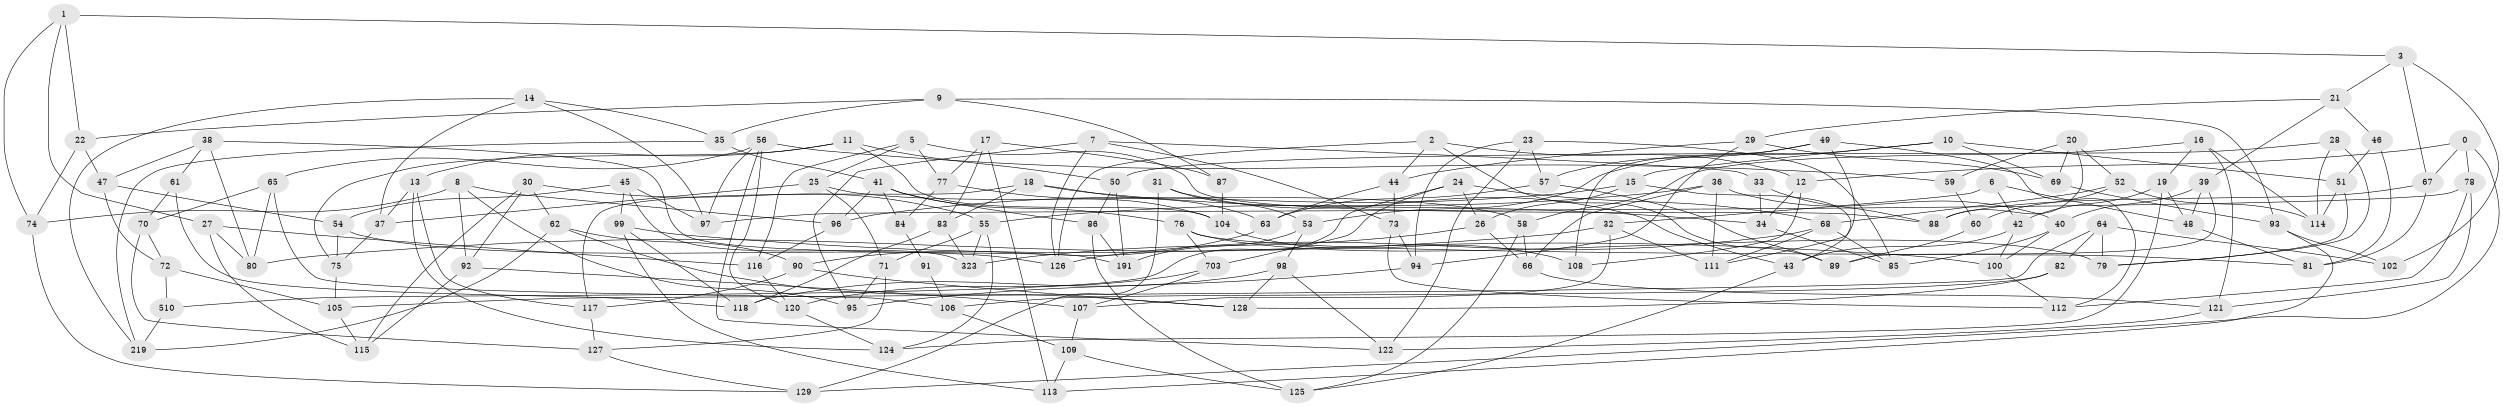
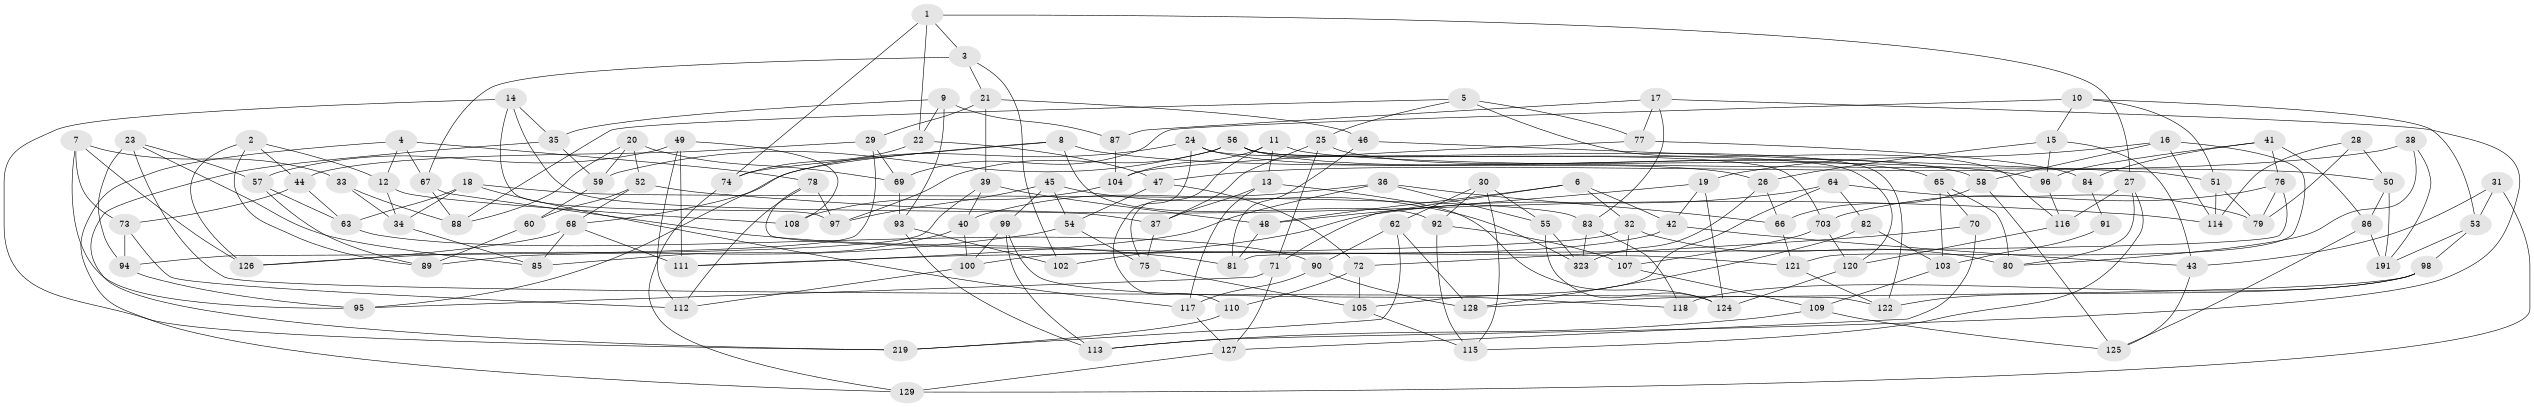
(2465, 141) -> (401, 141)
(797, 165) -> (580, 165)
(176, 183) -> none
(946, 242) -> (1356, 221)
(167, 309) -> (1232, 309)
(948, 309) -> (1943, 267)
